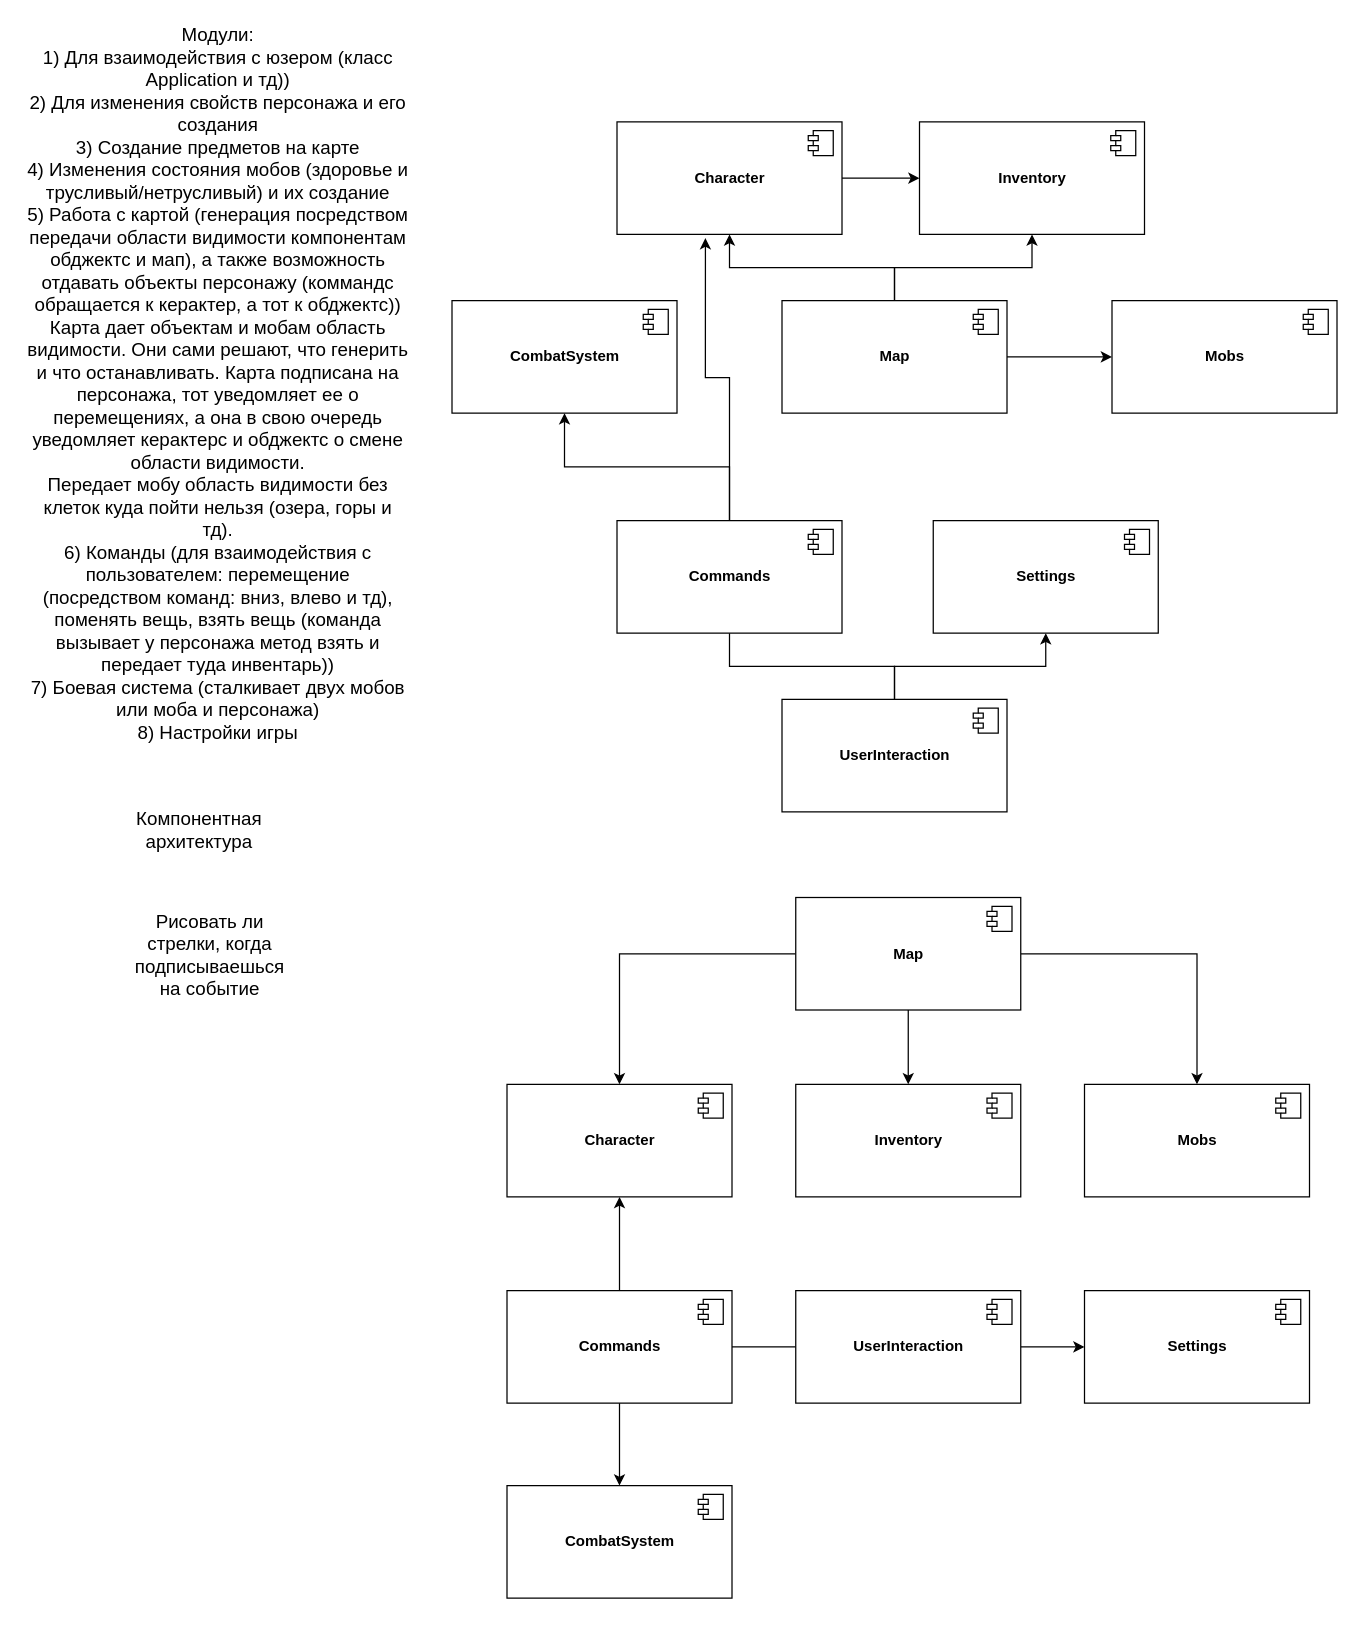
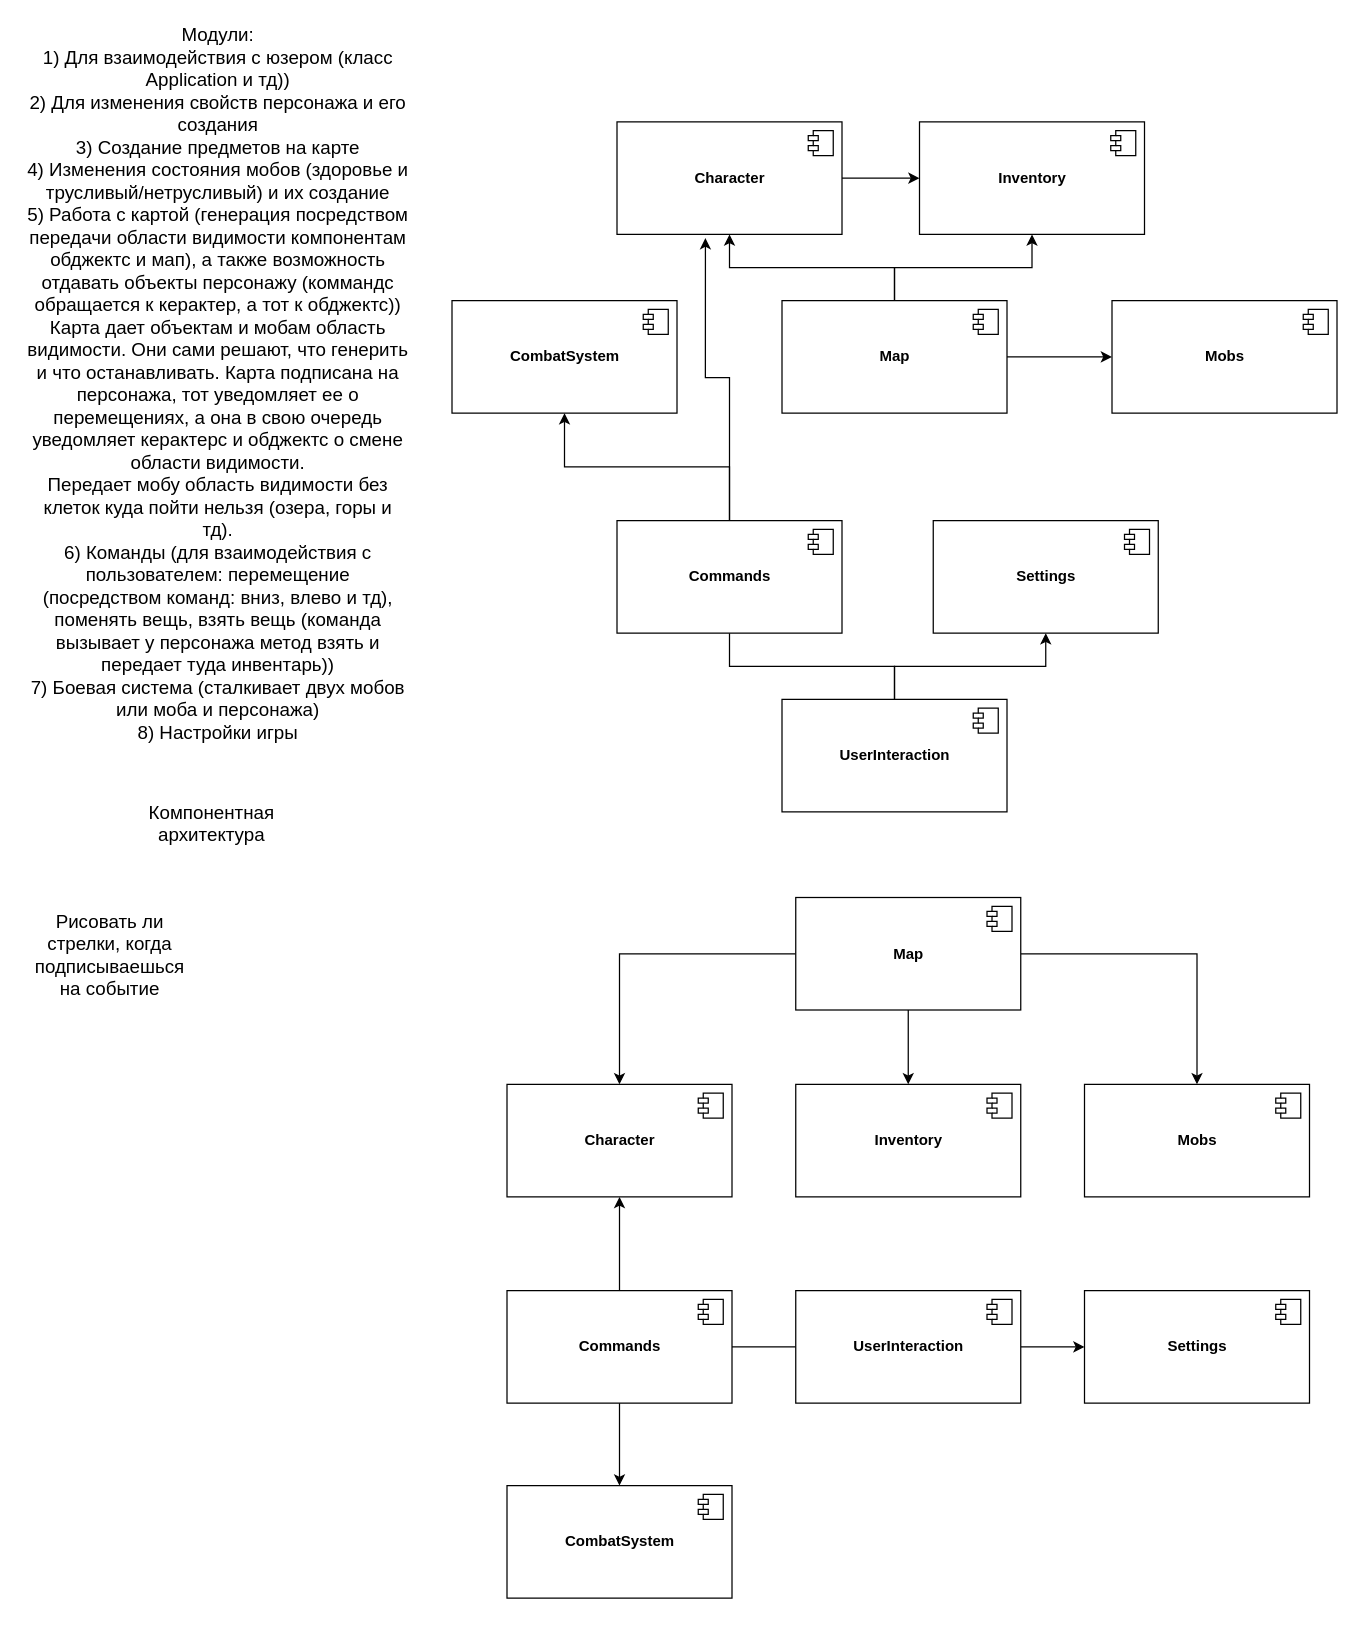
(199, 829) -> (211, 823)
(209, 954) -> (109, 954)
